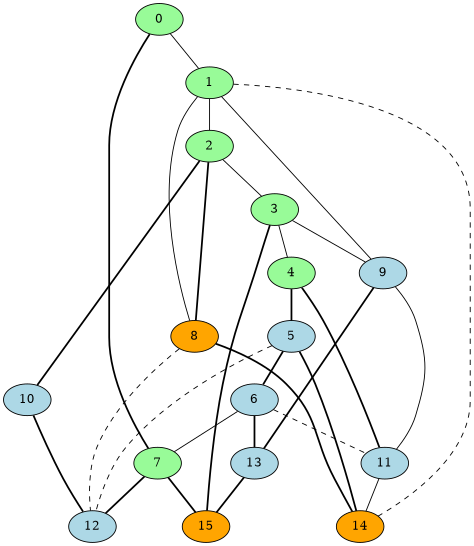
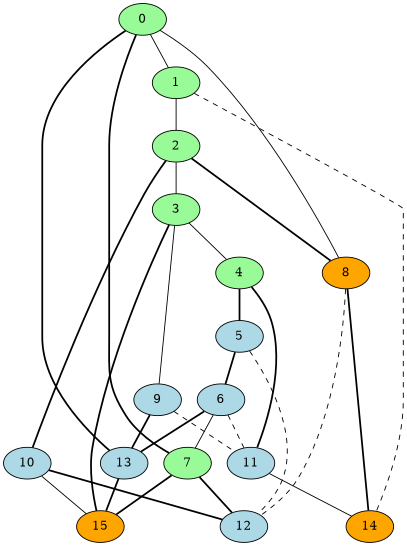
(296, 178) -> none
(170, 212) -> (266, 139)
none -> (42, 235)
(425, 368) -> (200, 428)
(332, 430) -> none
none -> (64, 495)
